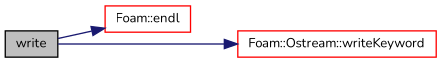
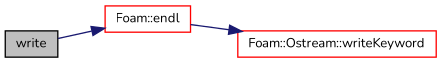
(141, 44) -> (210, 27)
